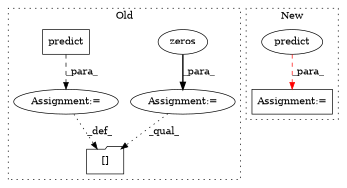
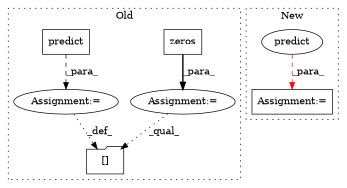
(183, 42) -> (183, 42)
